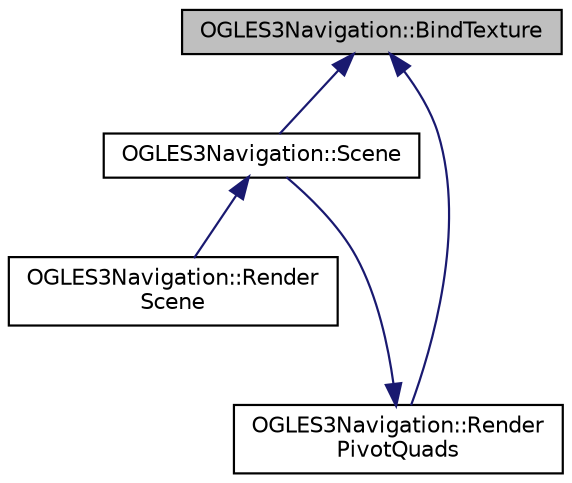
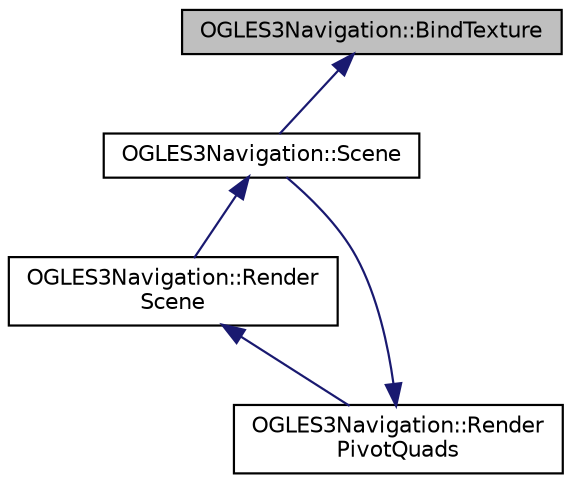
(448, 235) -> (295, 371)
